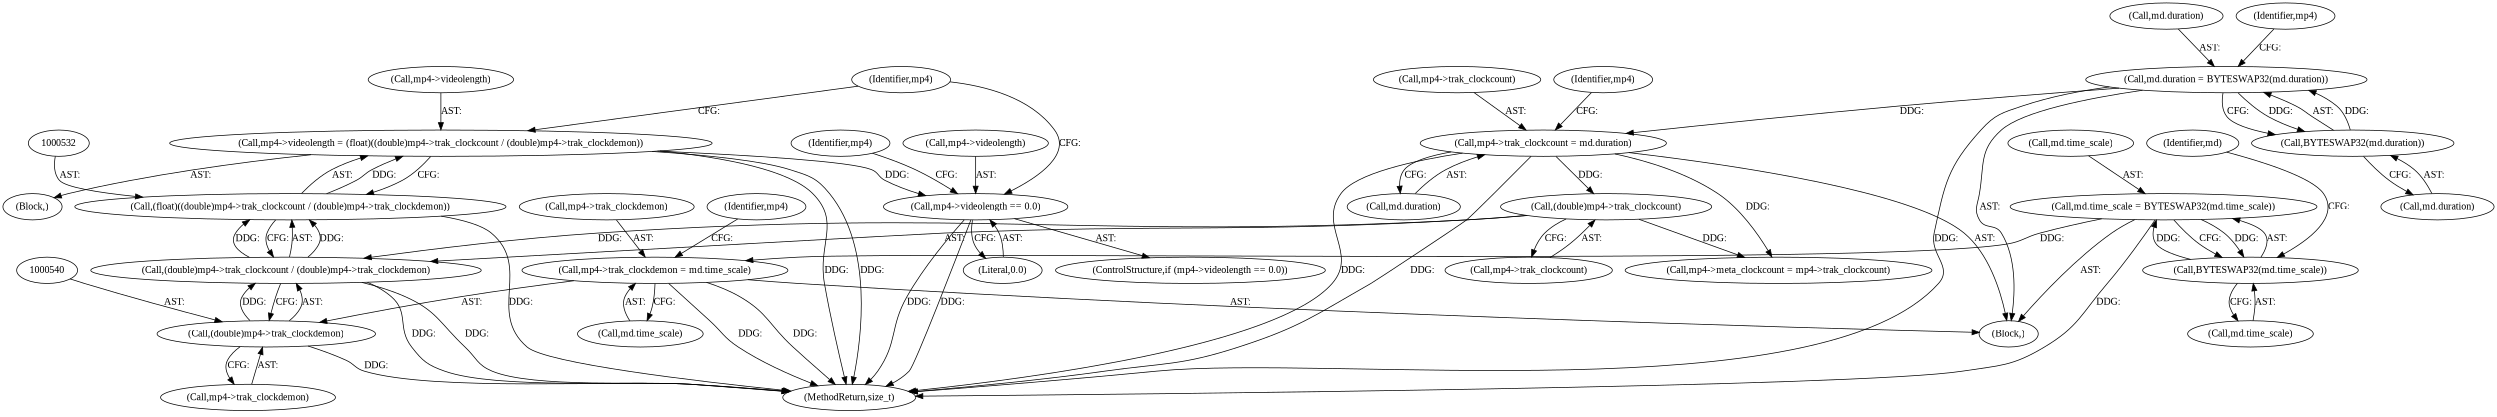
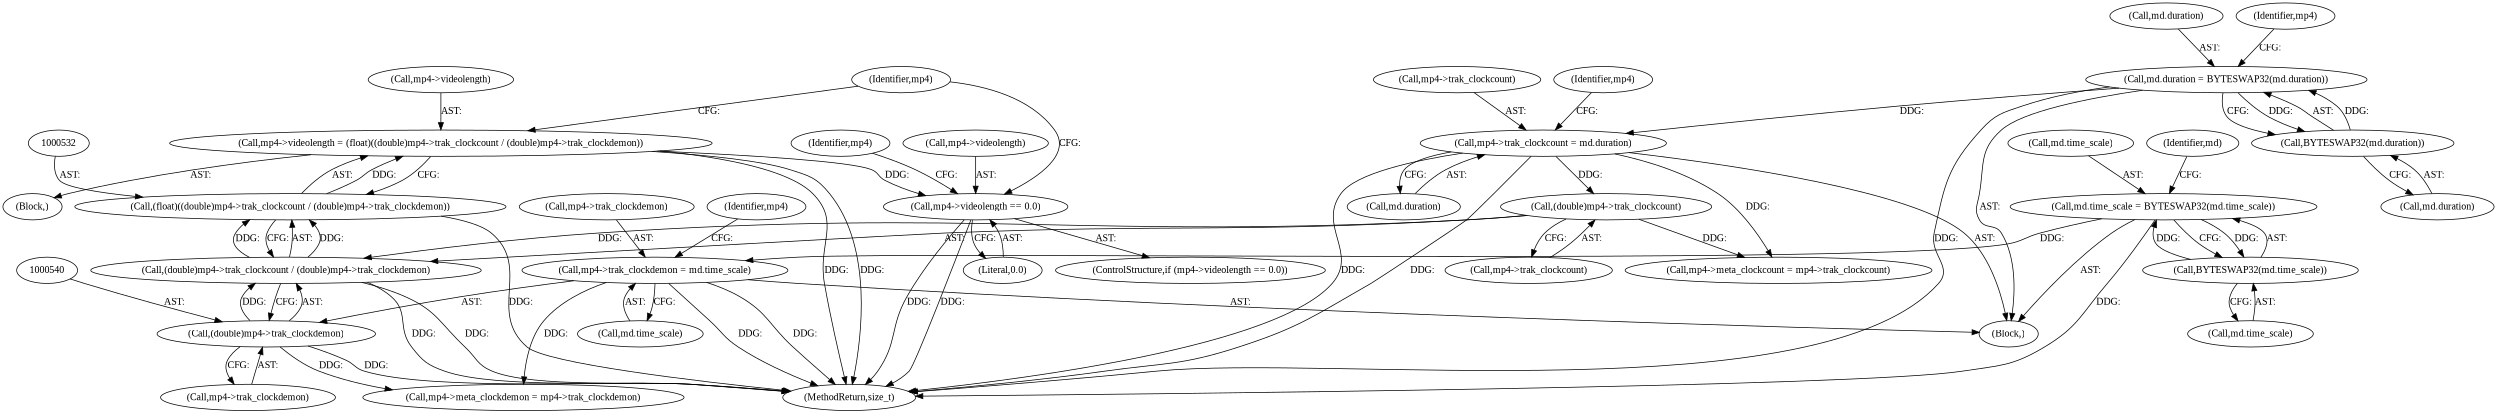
(2314, 185) -> (2180, 172)
none -> (523, 397)
